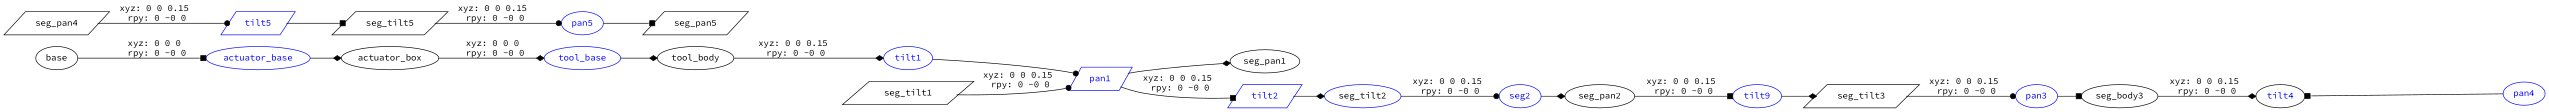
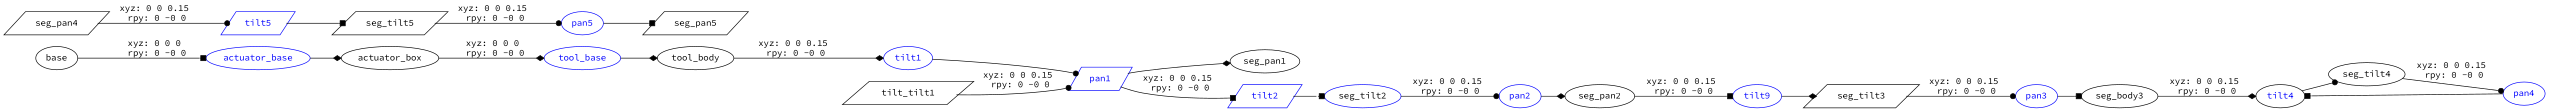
none -> (2367, 74)
(908, 93) -> (908, 93)
(1305, 96) -> (1305, 96)
(1520, 96) -> (1520, 96)
